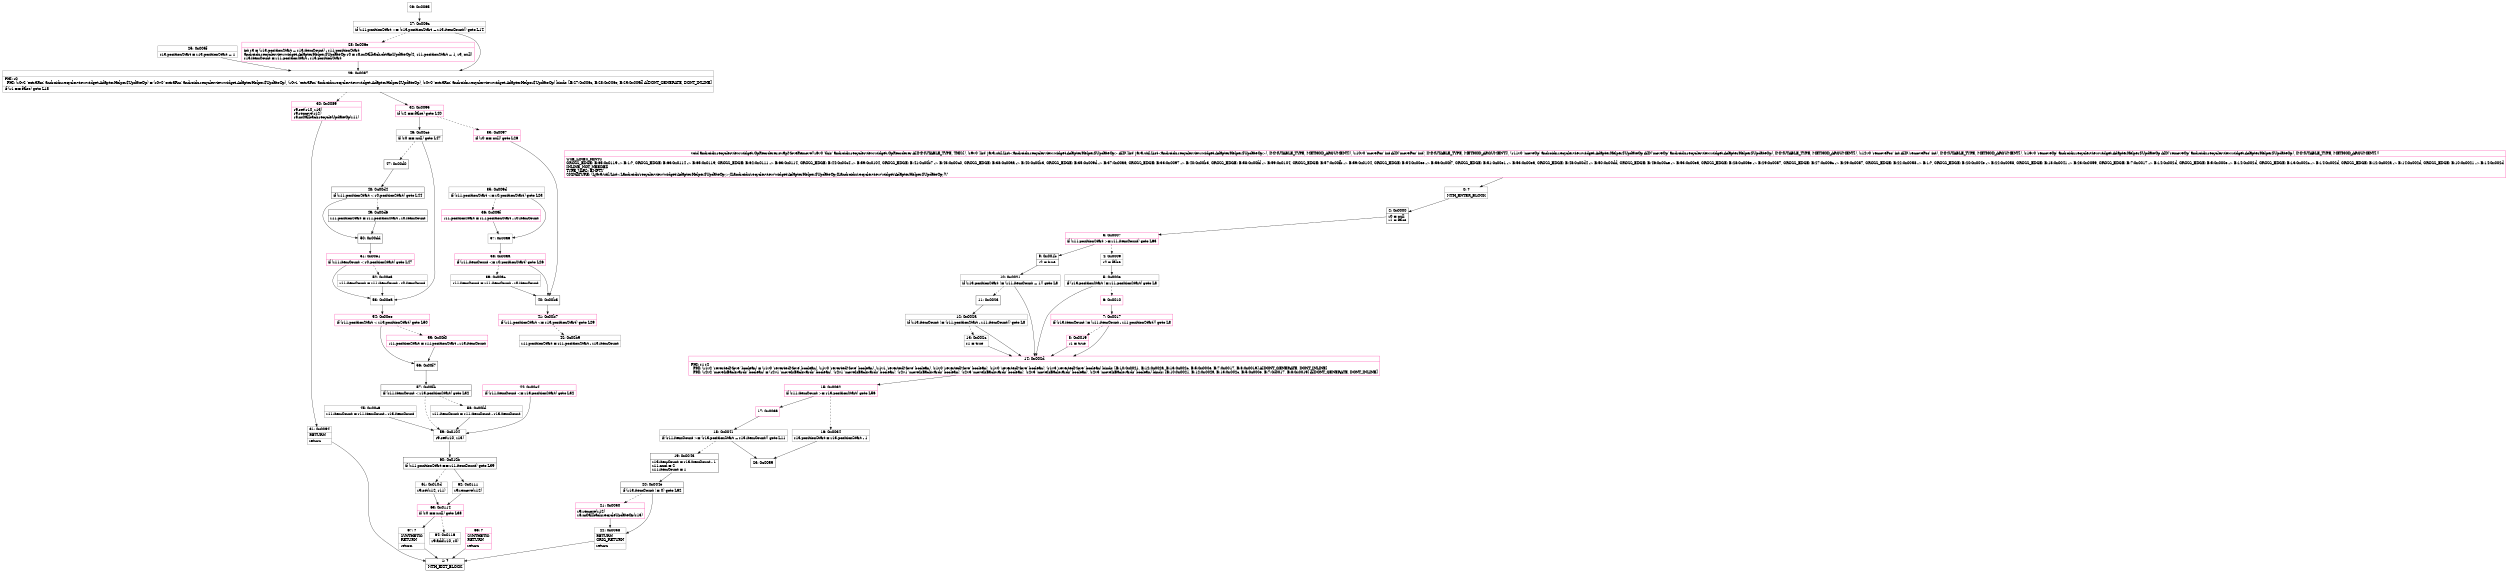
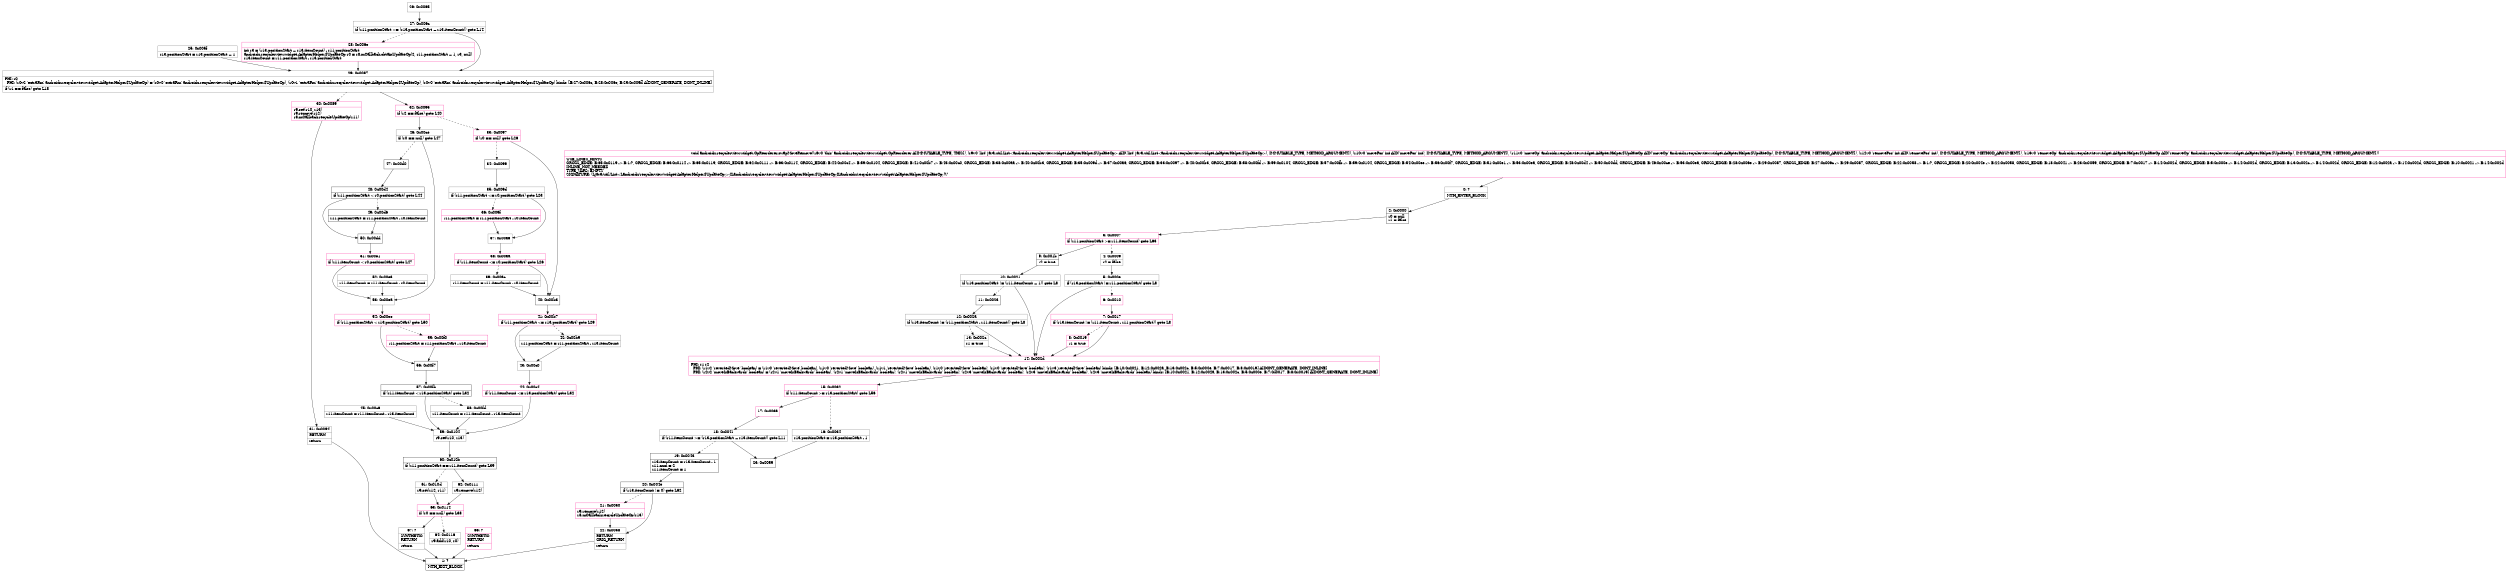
none -> (497, 164)
(376, 269) -> none
none -> (529, 366)
(427, 414) -> (427, 414)
